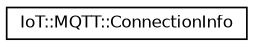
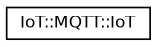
(127, 23) -> (78, 23)
